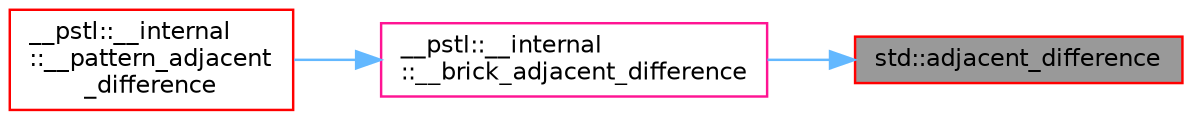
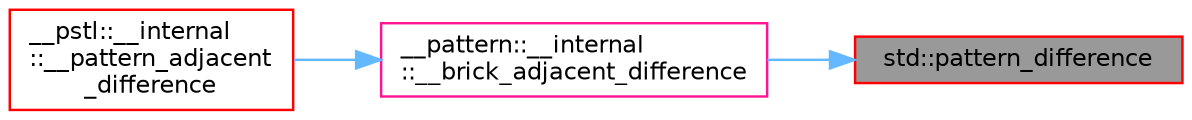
(574, 60) -> (574, 60)
(1019, 60) -> (1019, 60)
